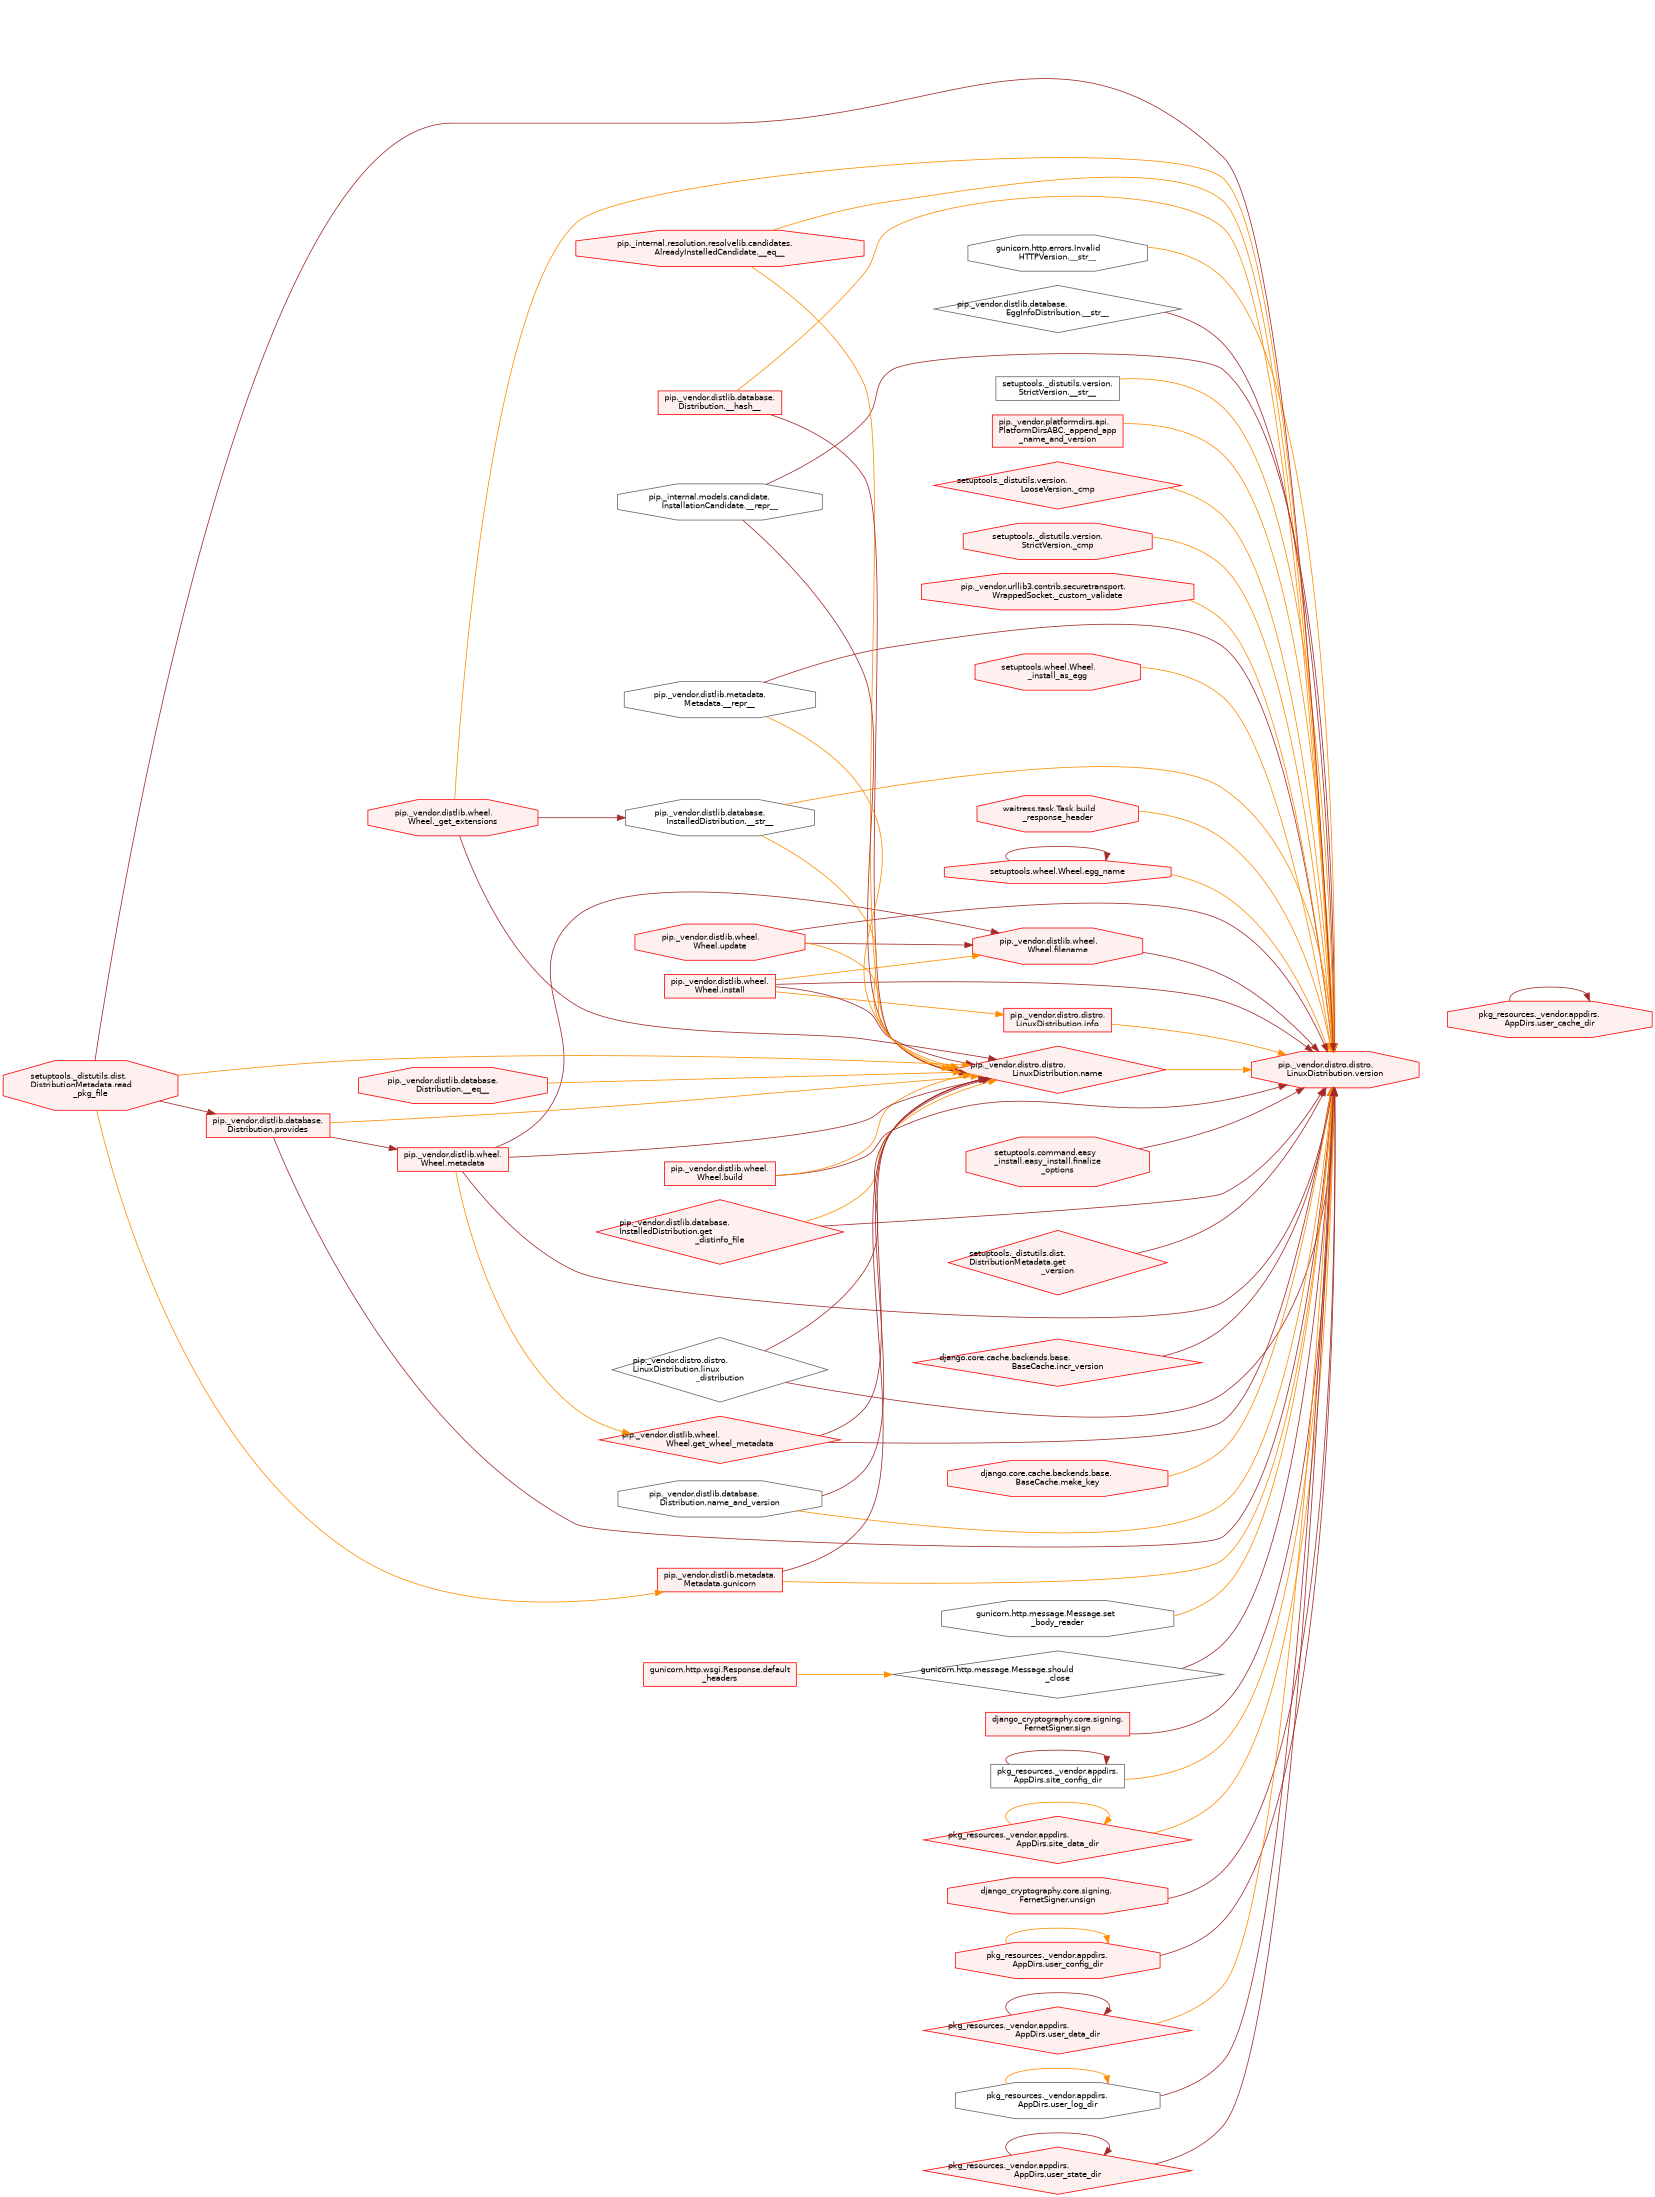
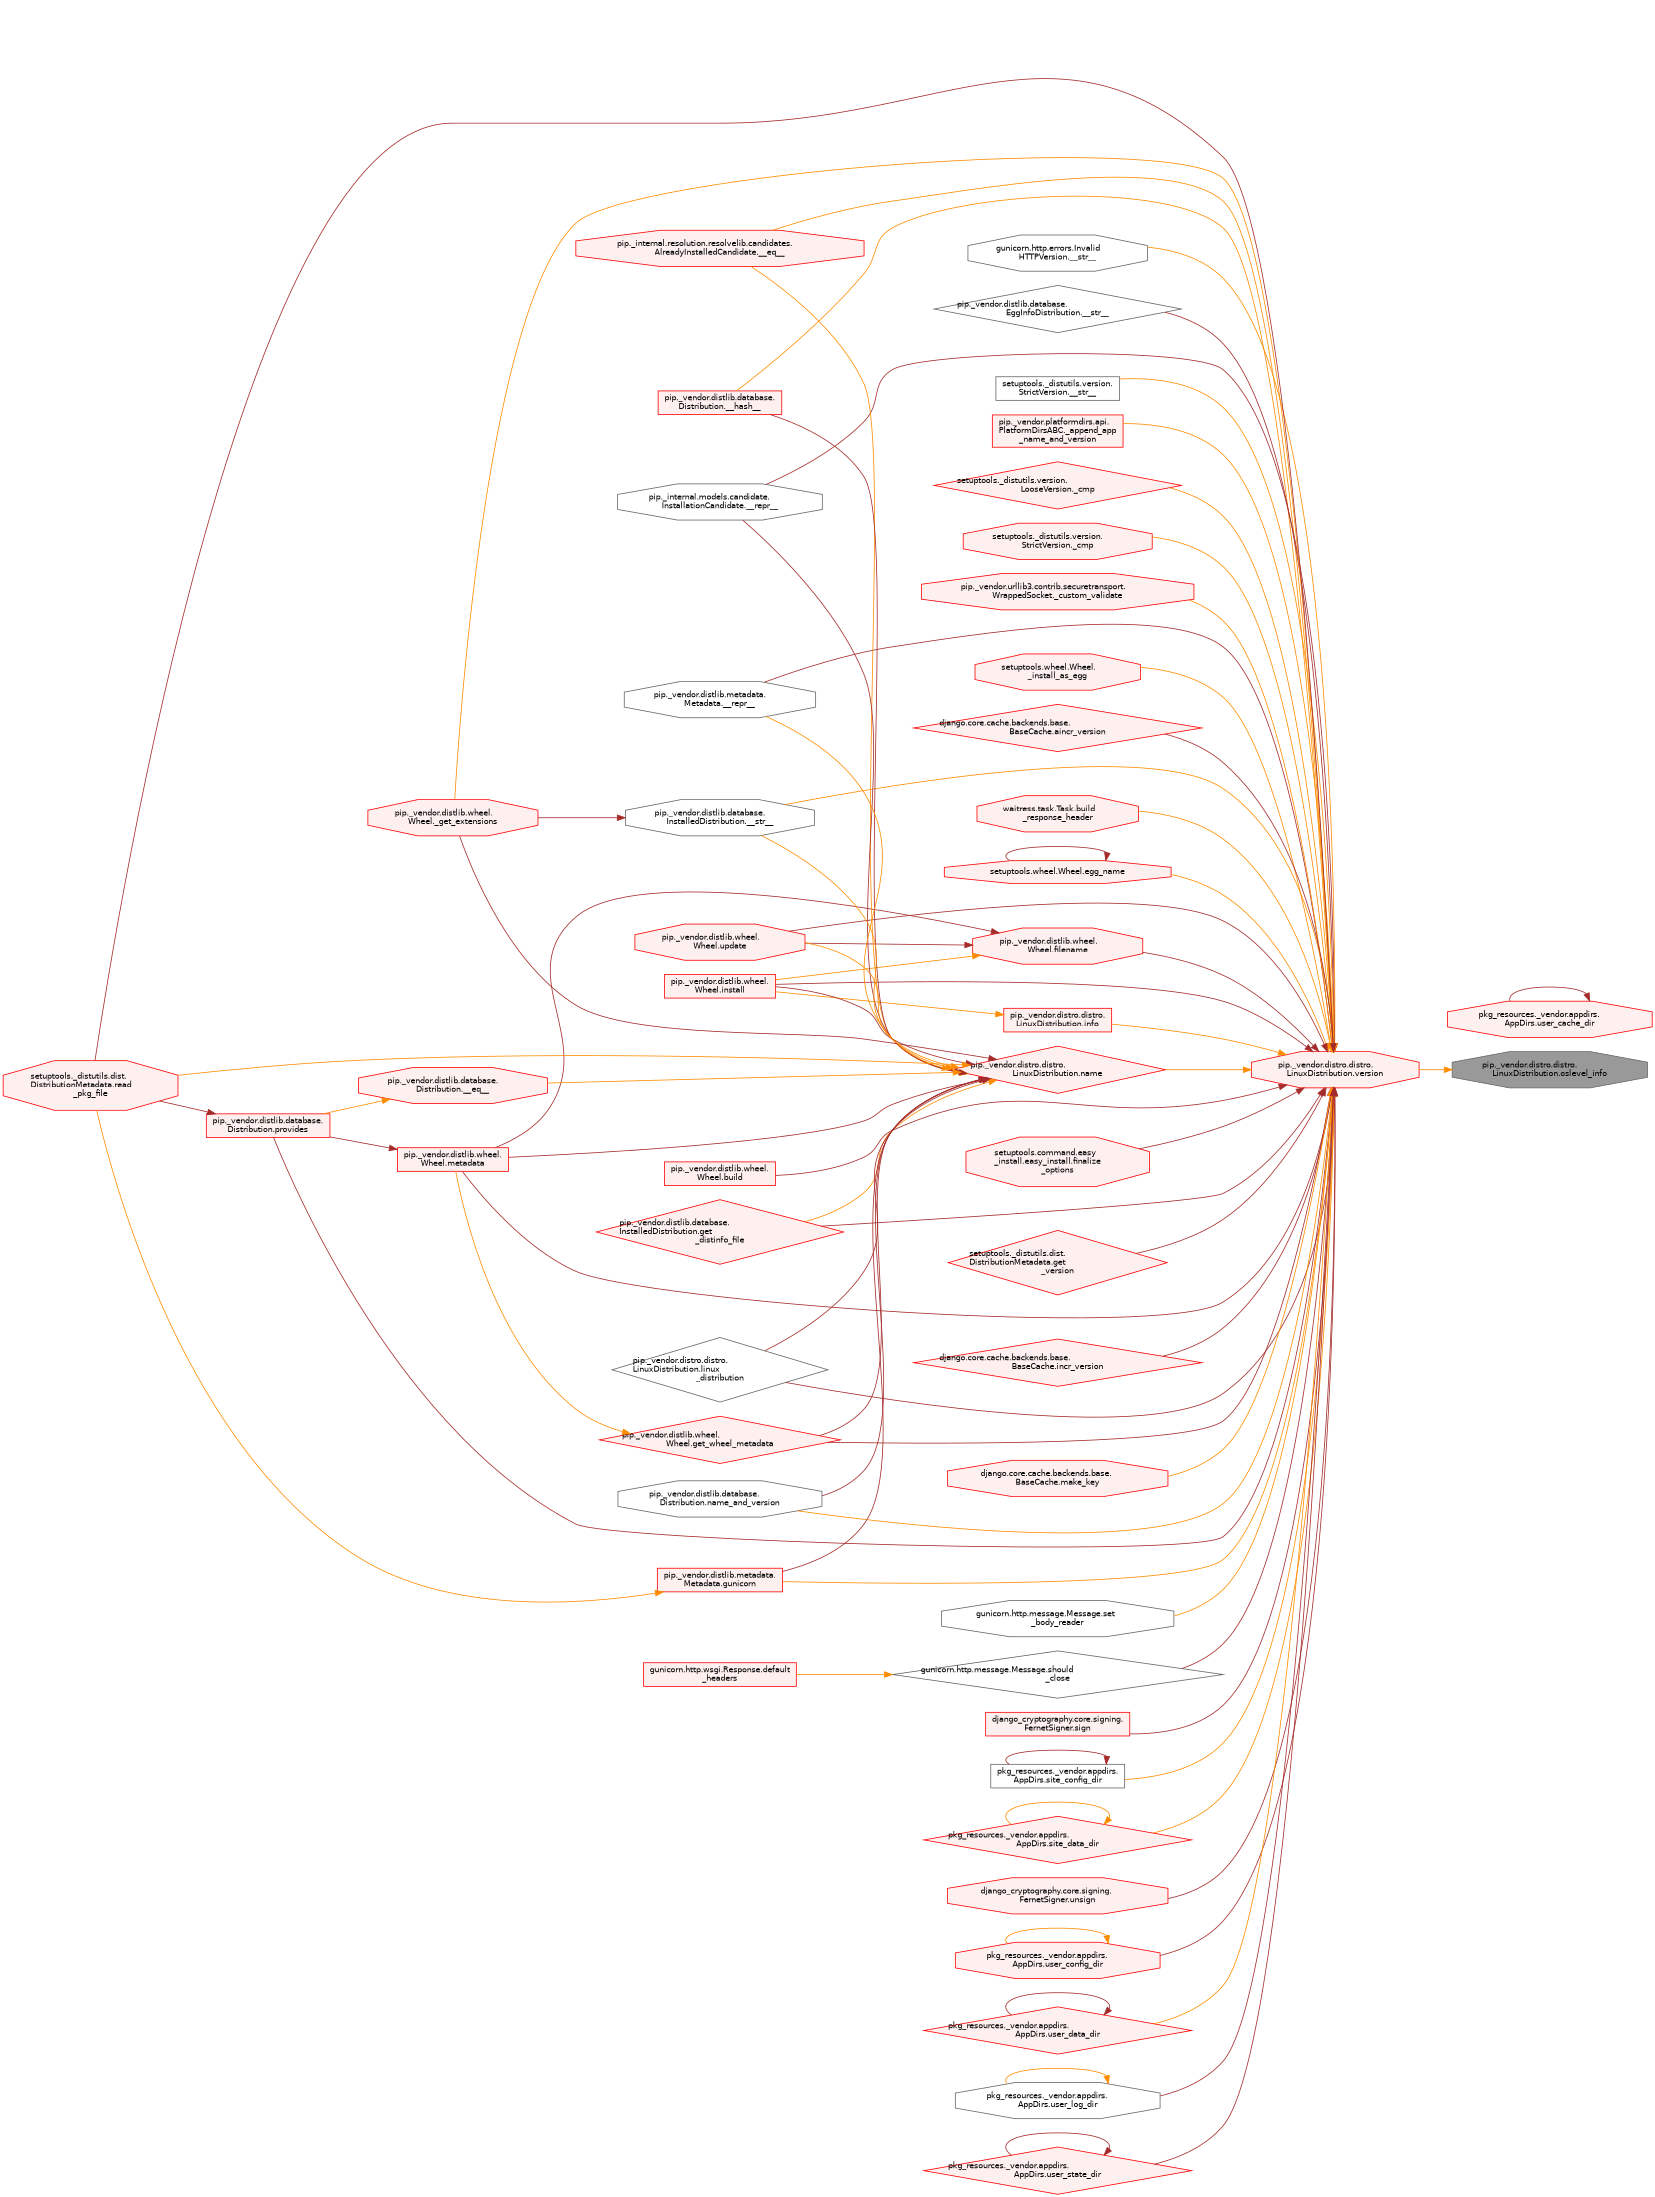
none -> (1058, 728)
none -> (1550, 1070)
(651, 1103) -> (353, 1107)
(876, 1135) -> none
